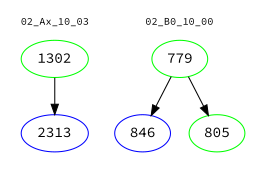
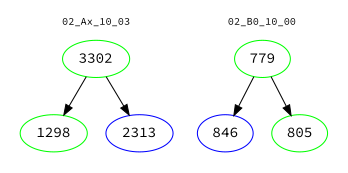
(55, 59) -> (96, 59)
none -> (54, 133)
